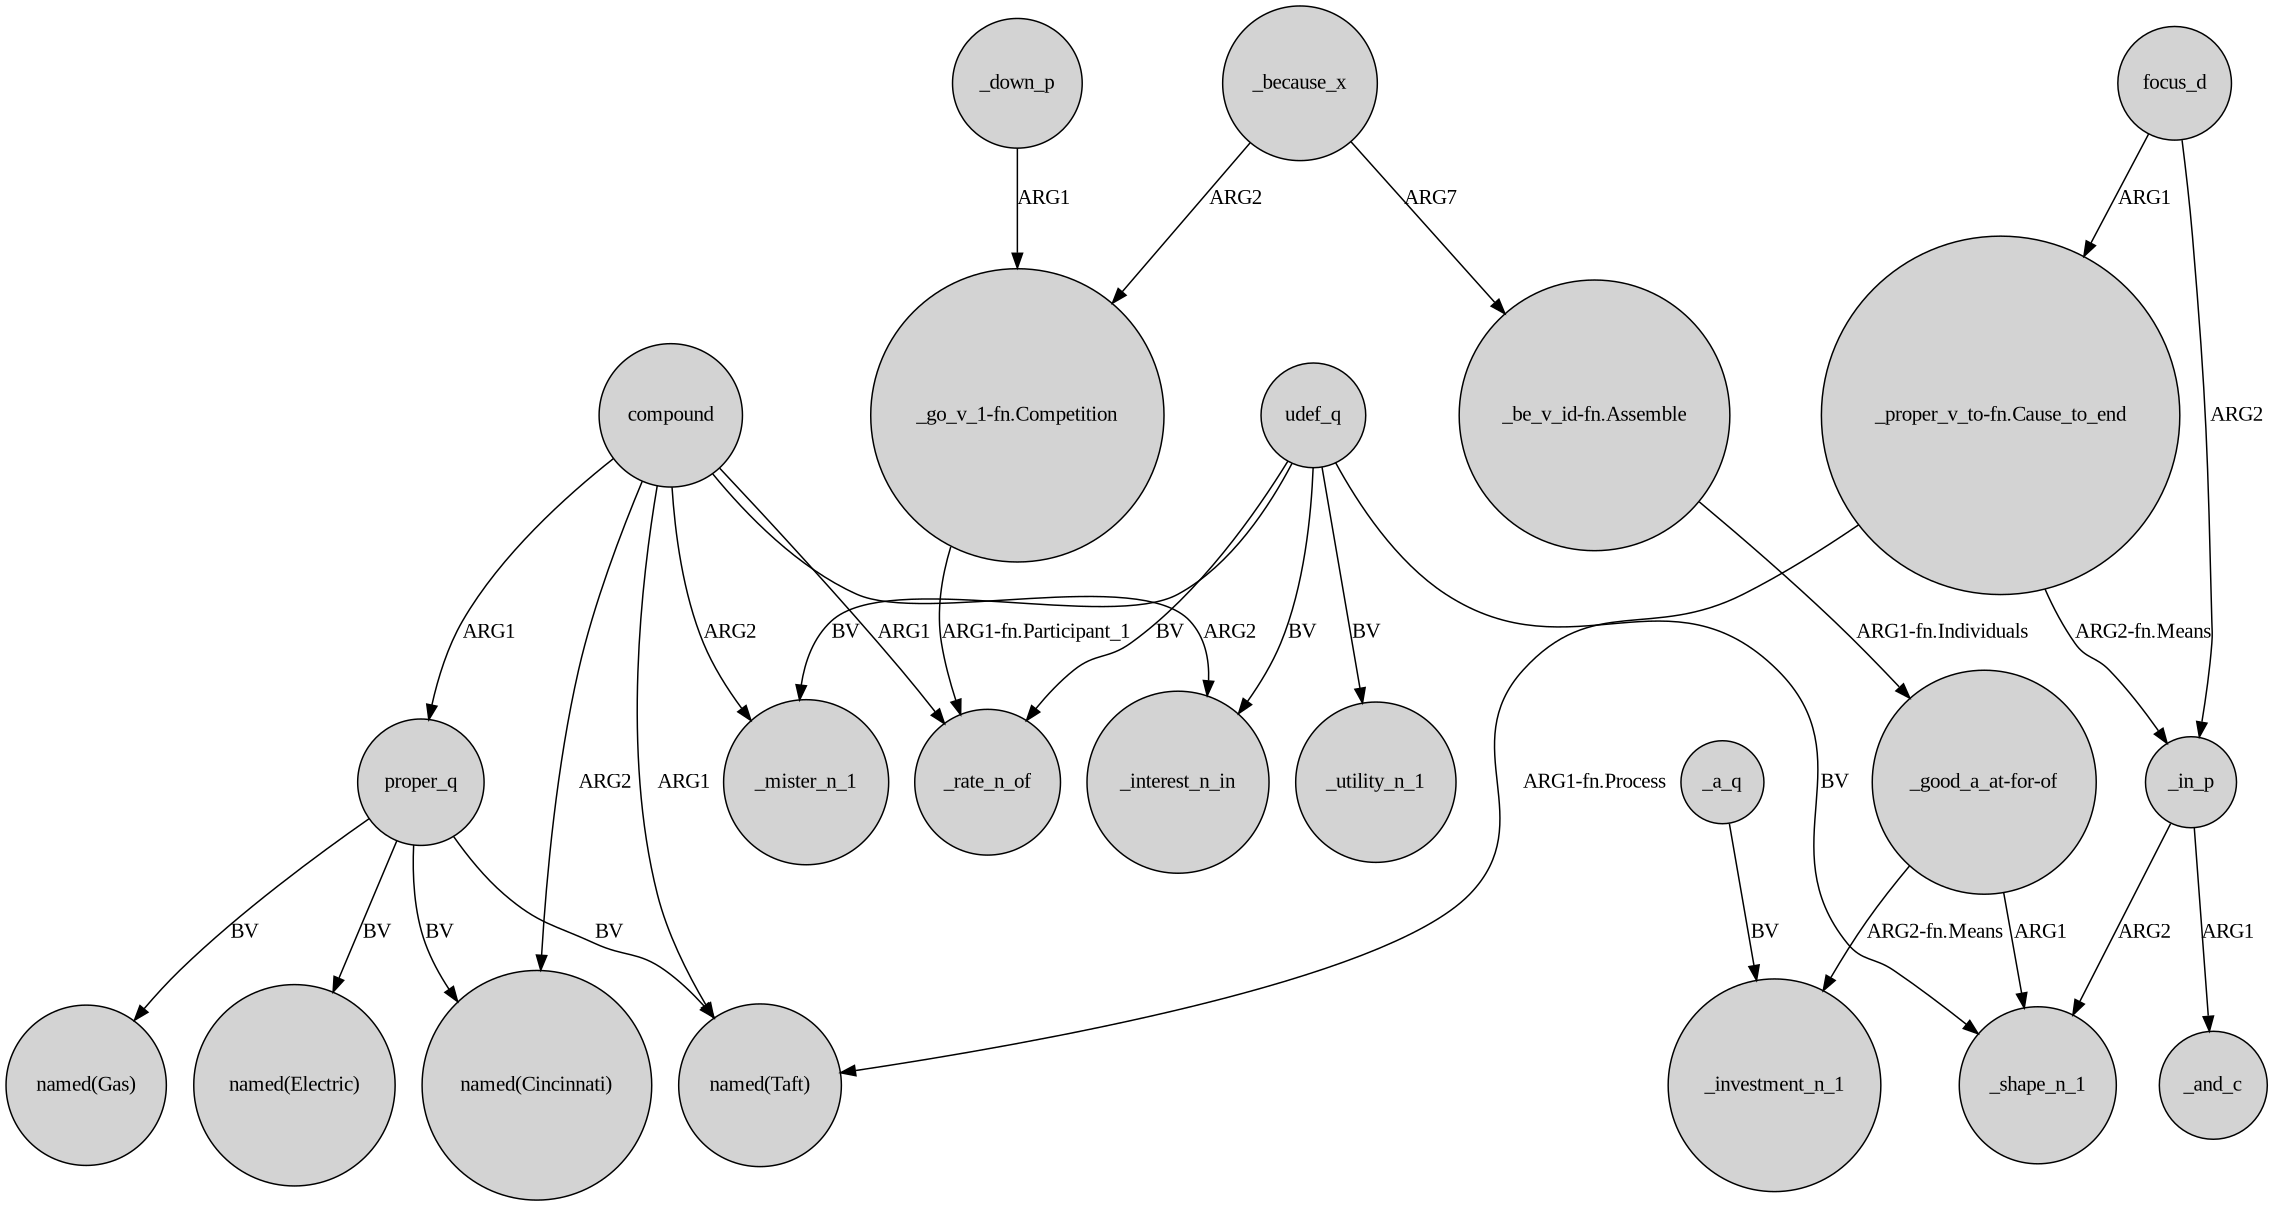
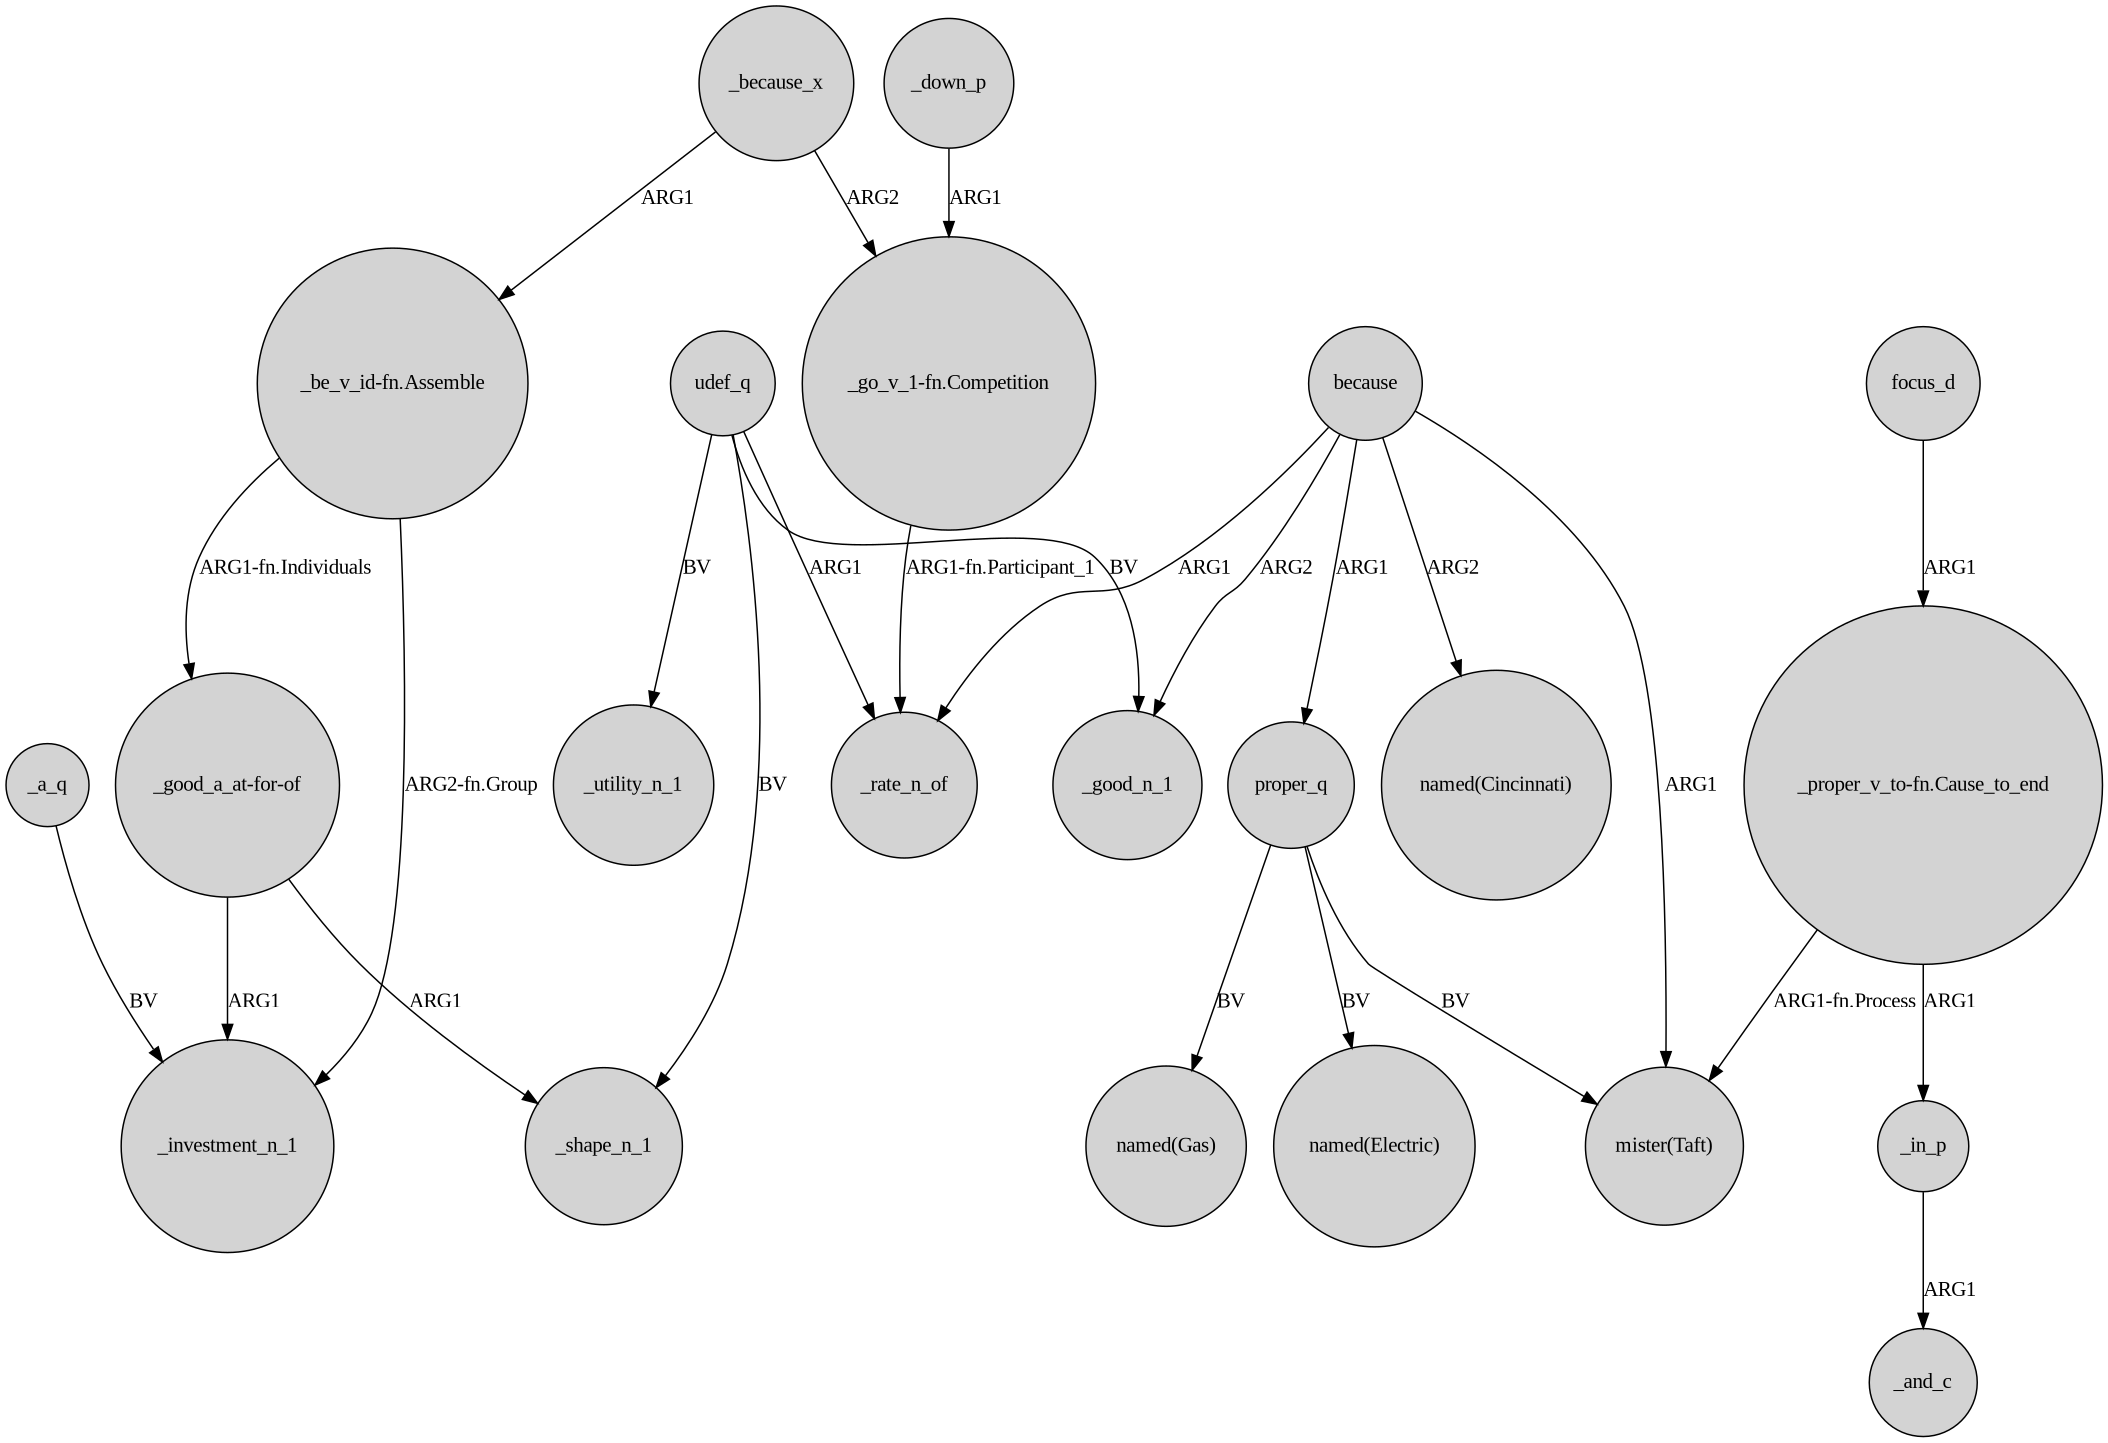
(1431, 199) -> (668, 199)
(671, 415) -> (1365, 383)
(2206, 431) -> none
(1170, 632) -> (836, 568)
(2143, 632) -> (1950, 1002)
(806, 782) -> (1127, 785)
(1178, 782) -> none
none -> (403, 806)
(2125, 913) -> none
(419, 920) -> none
(1935, 932) -> (254, 1002)
(760, 1085) -> (1664, 1146)
